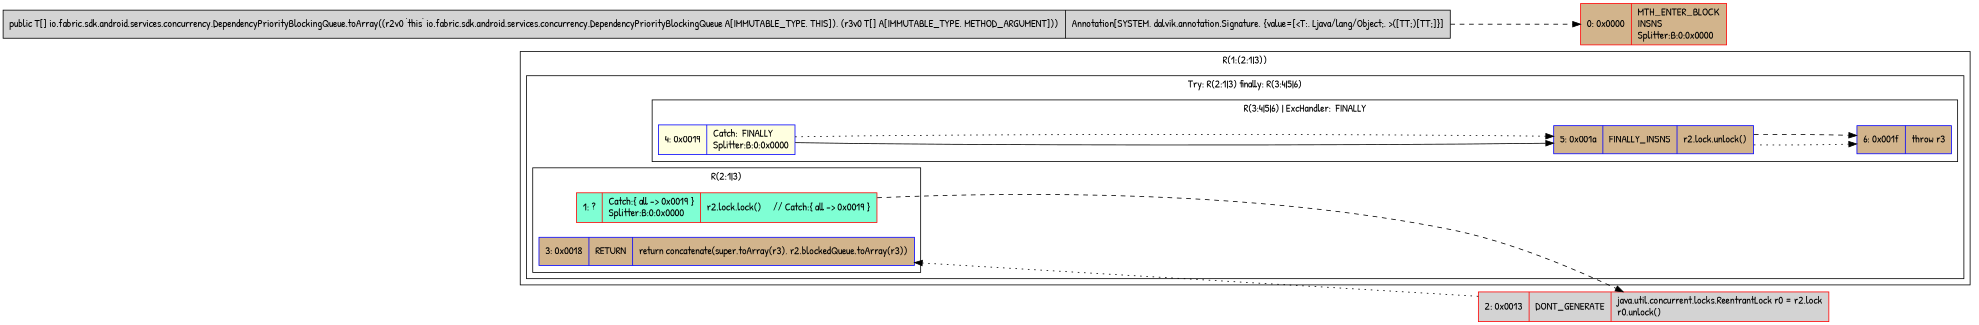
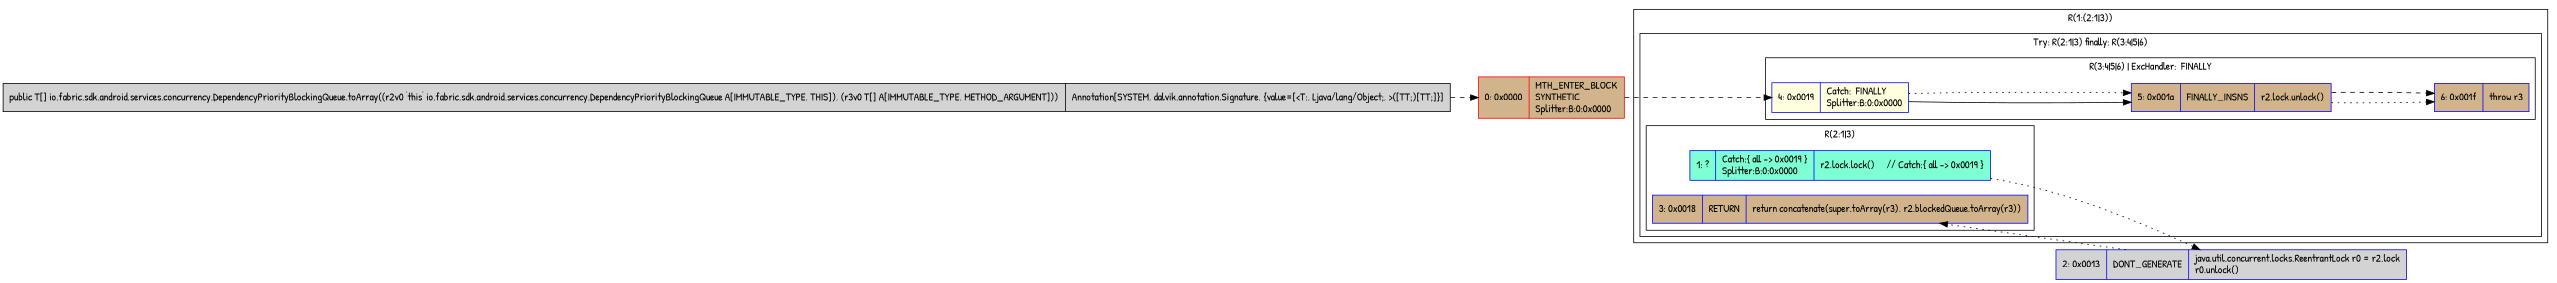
(1650, 24) -> (1558, 97)
none -> (1694, 98)
(1253, 203) -> (2094, 206)
(727, 208) -> (1840, 165)
(1654, 307) -> (2231, 265)
